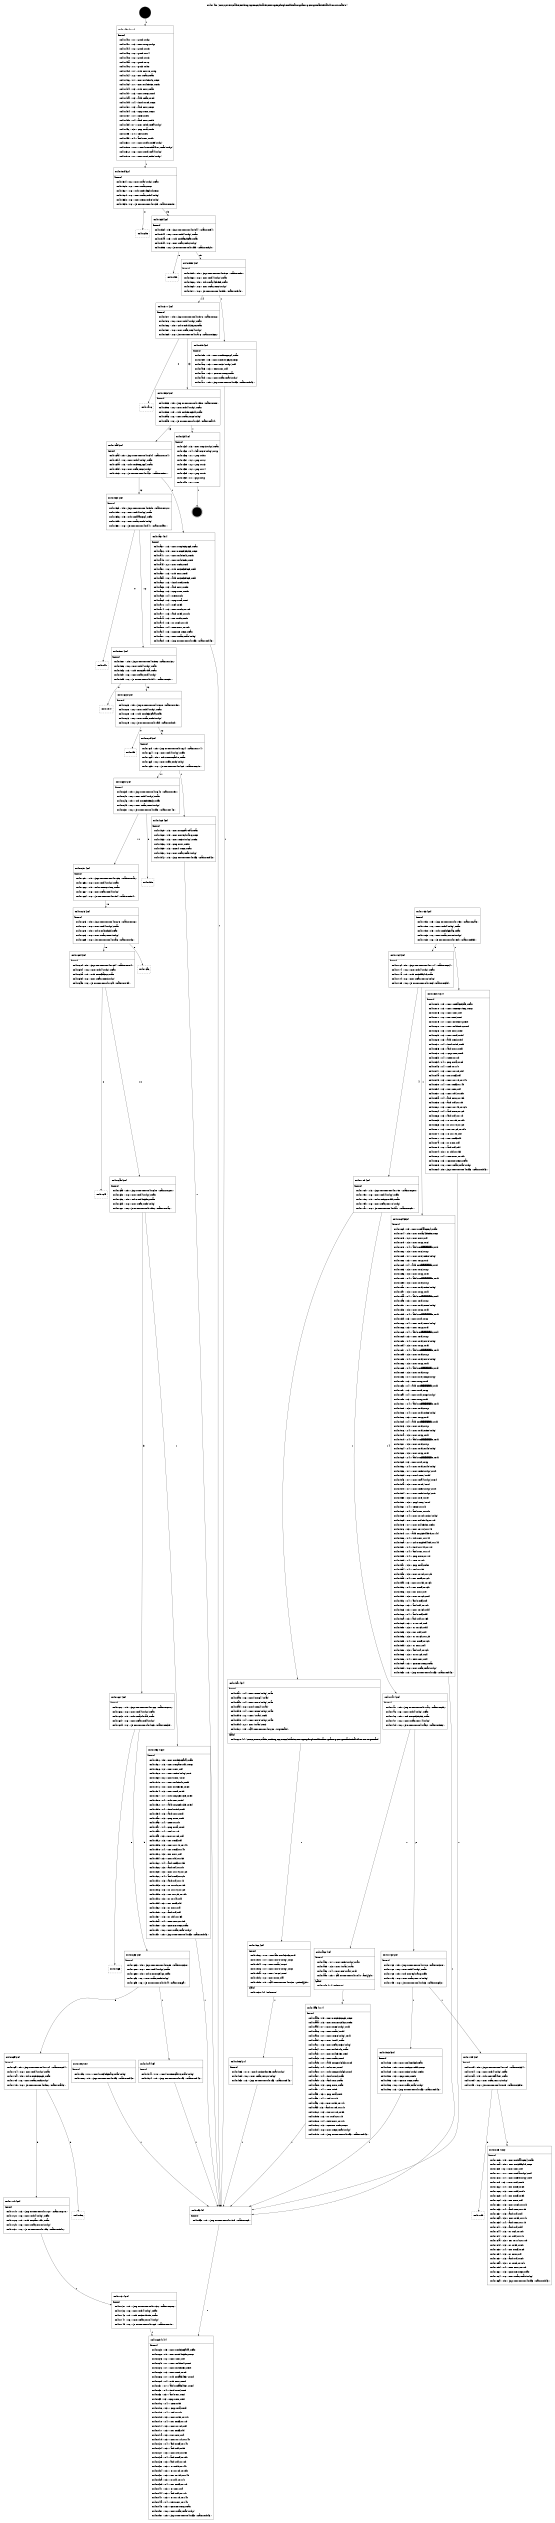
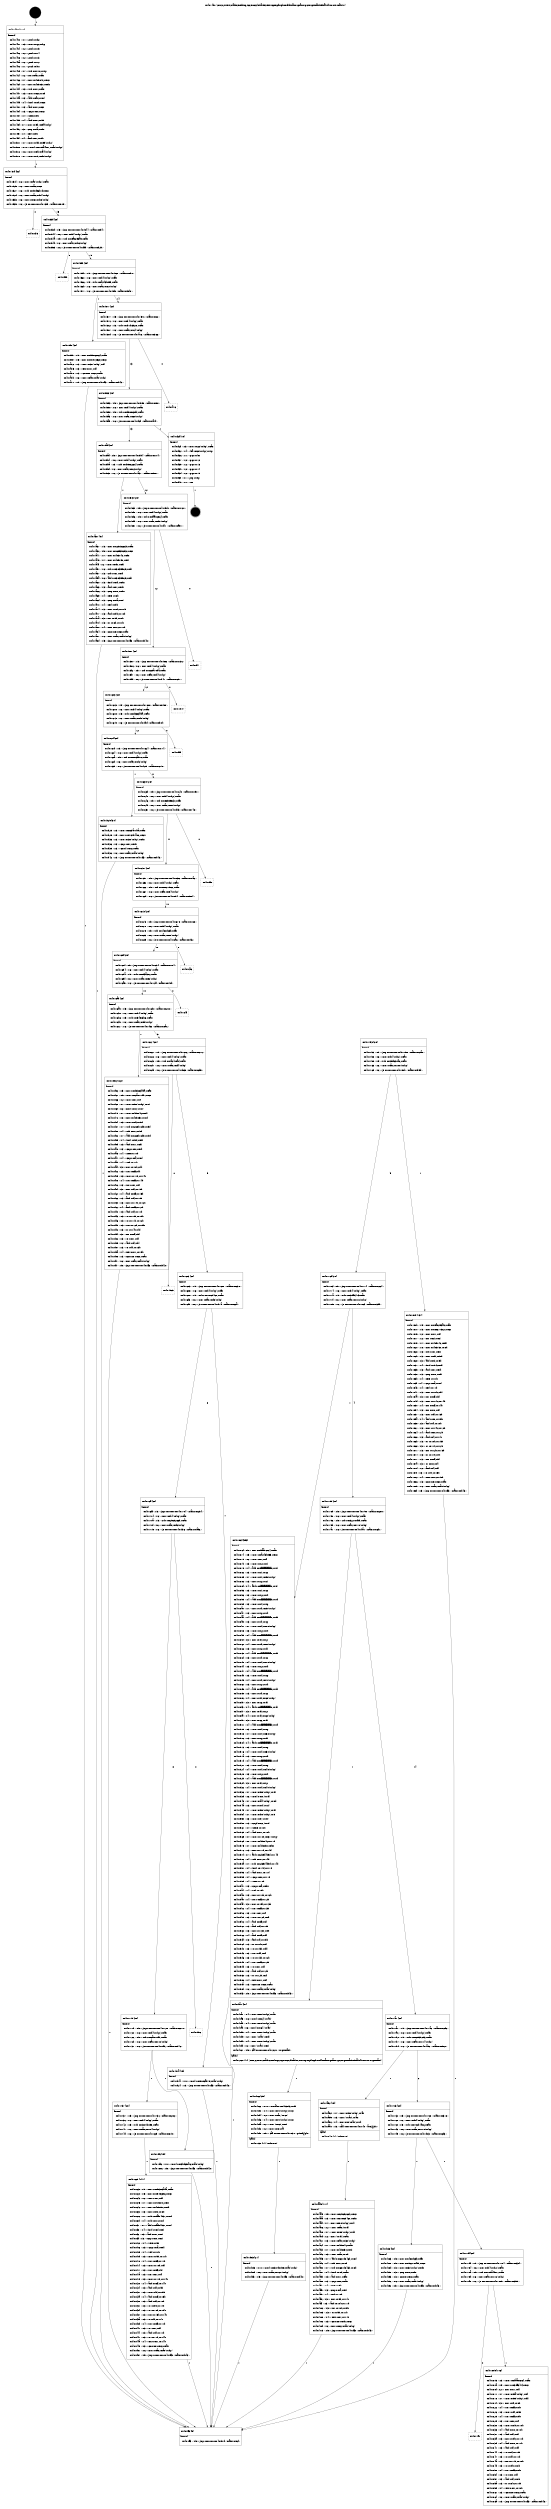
none -> (179, 2093)
(209, 2280) -> (197, 2393)
